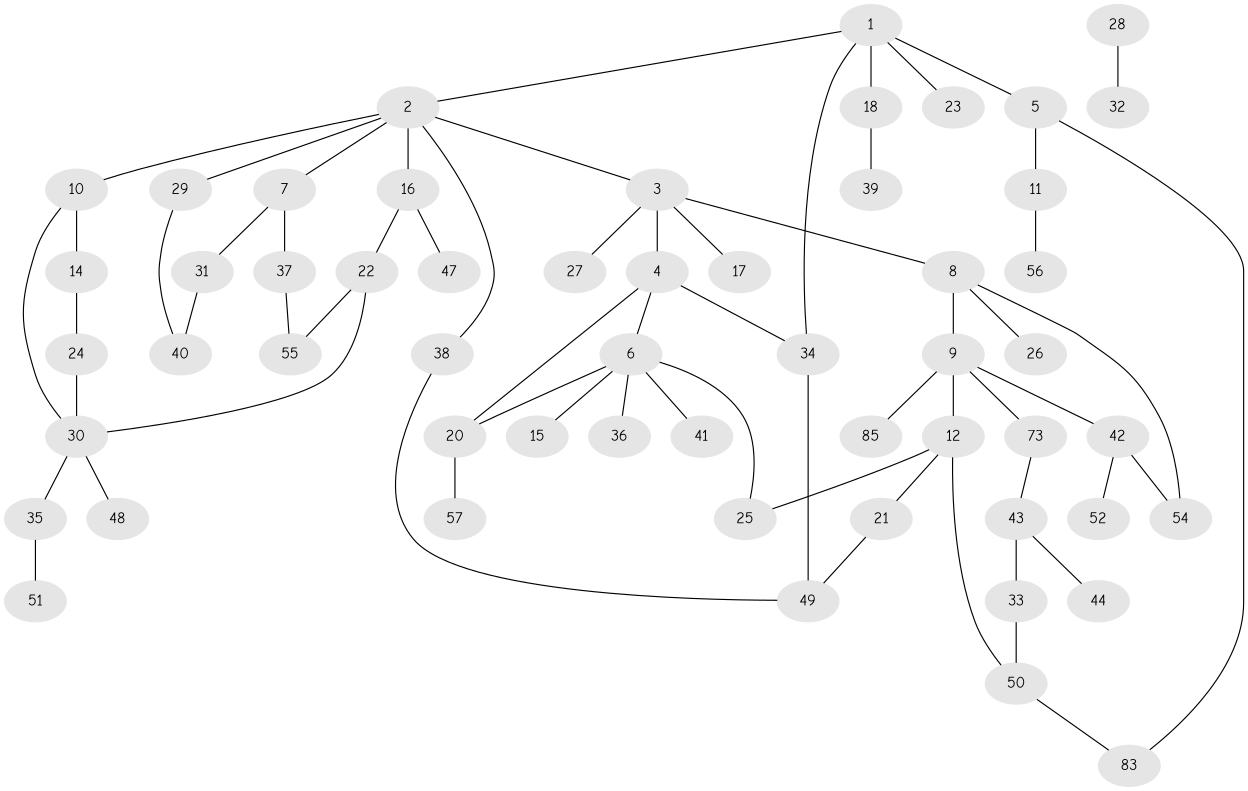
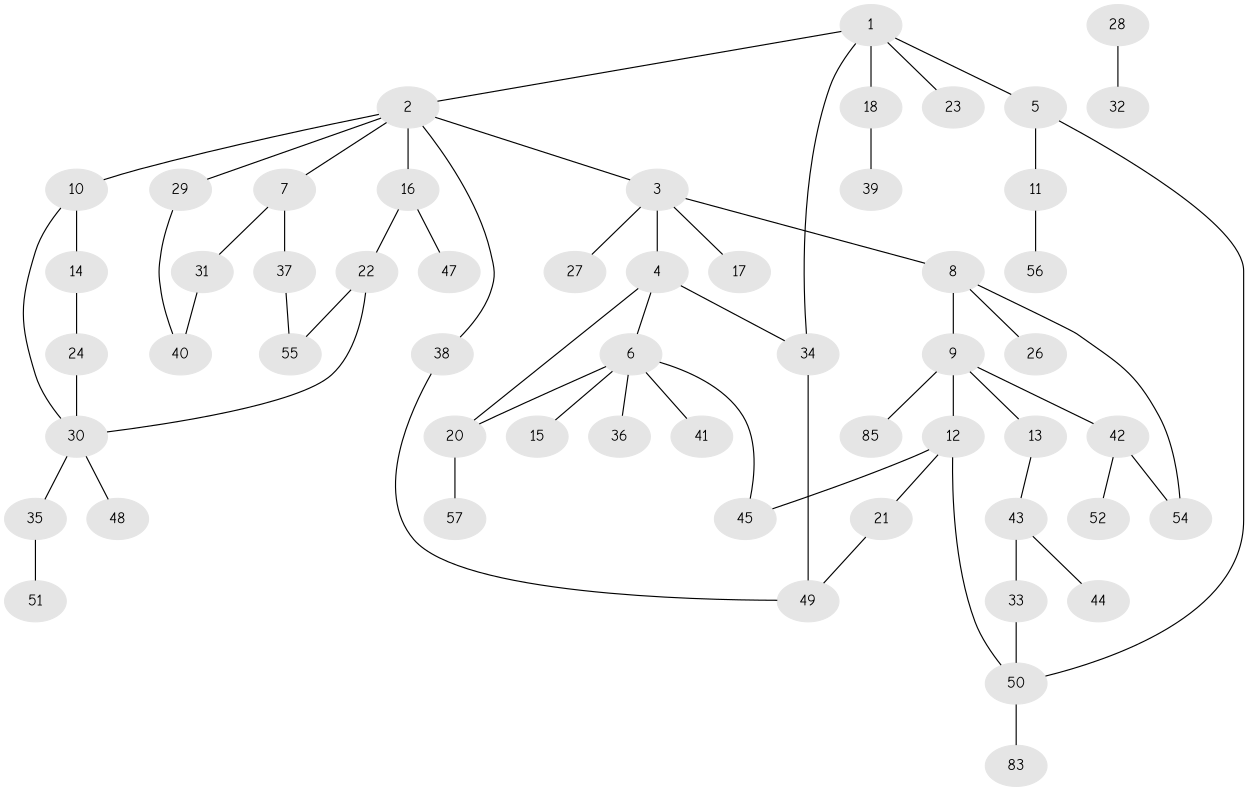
(1244, 405) -> (1244, 409)
(1036, 437) -> (1036, 437)
(745, 519) -> (745, 519)
